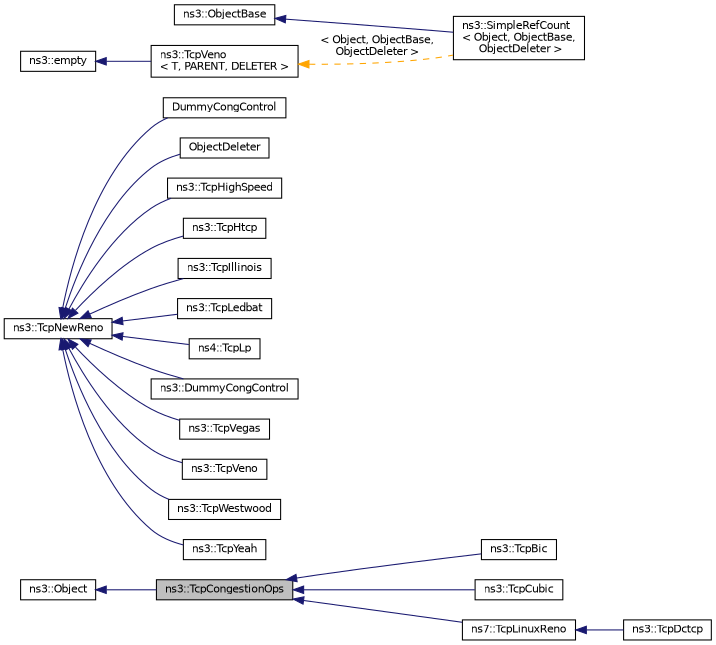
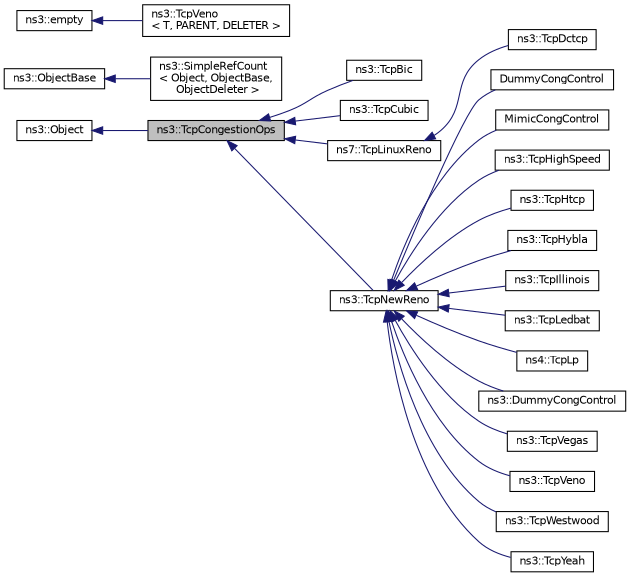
(381, 63) -> none
(225, 148) -> (552, 120)
none -> (304, 219)
none -> (552, 240)
